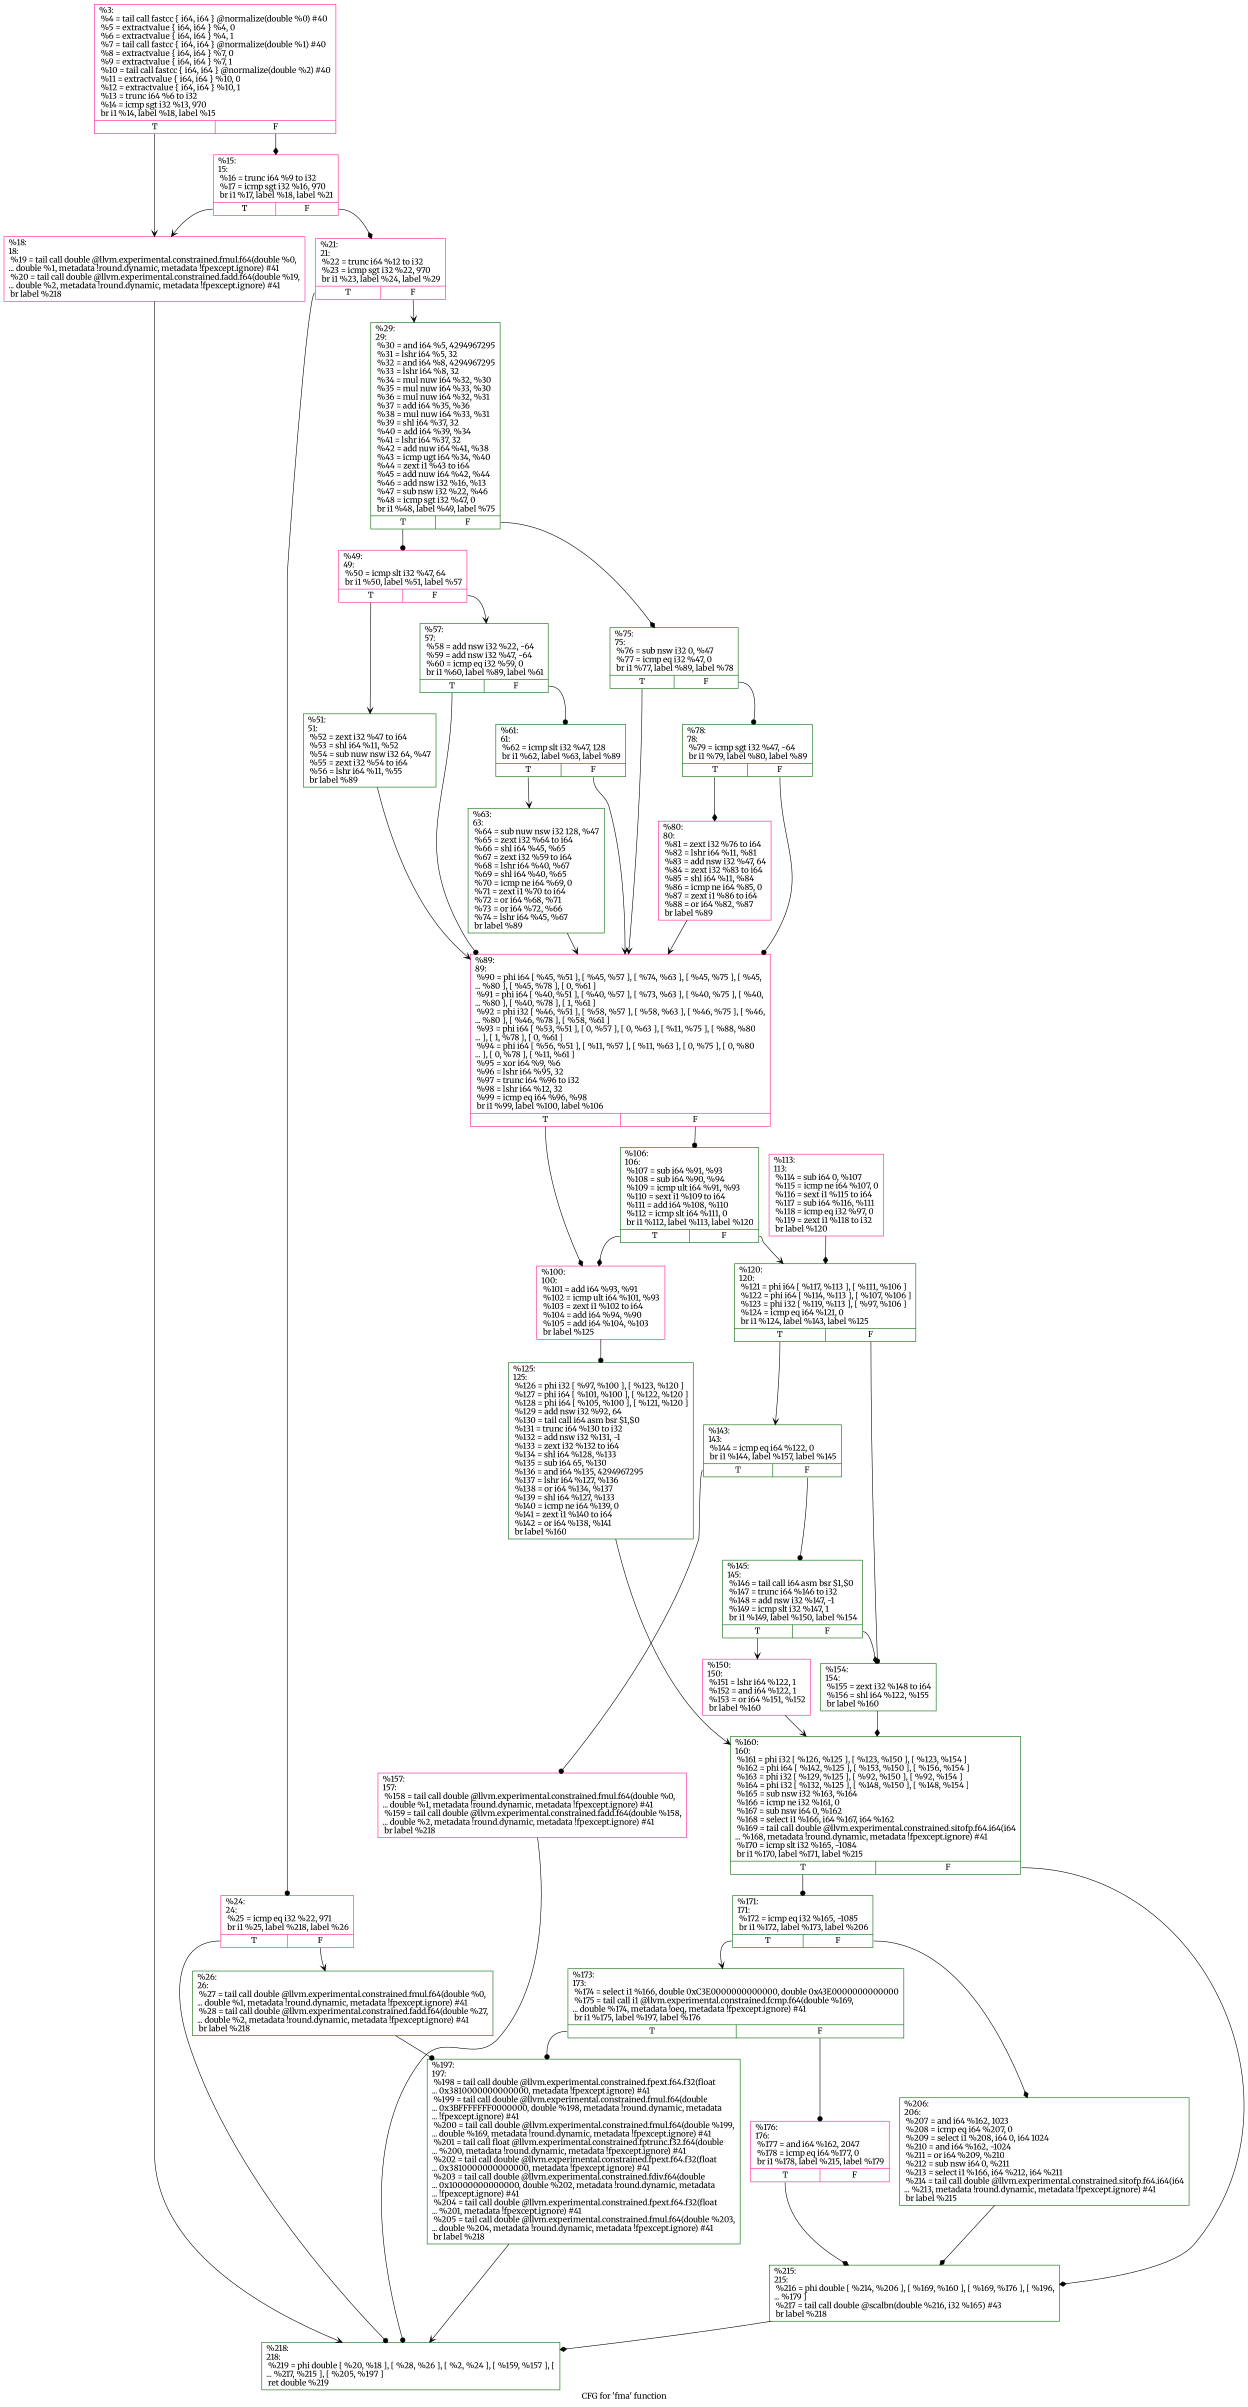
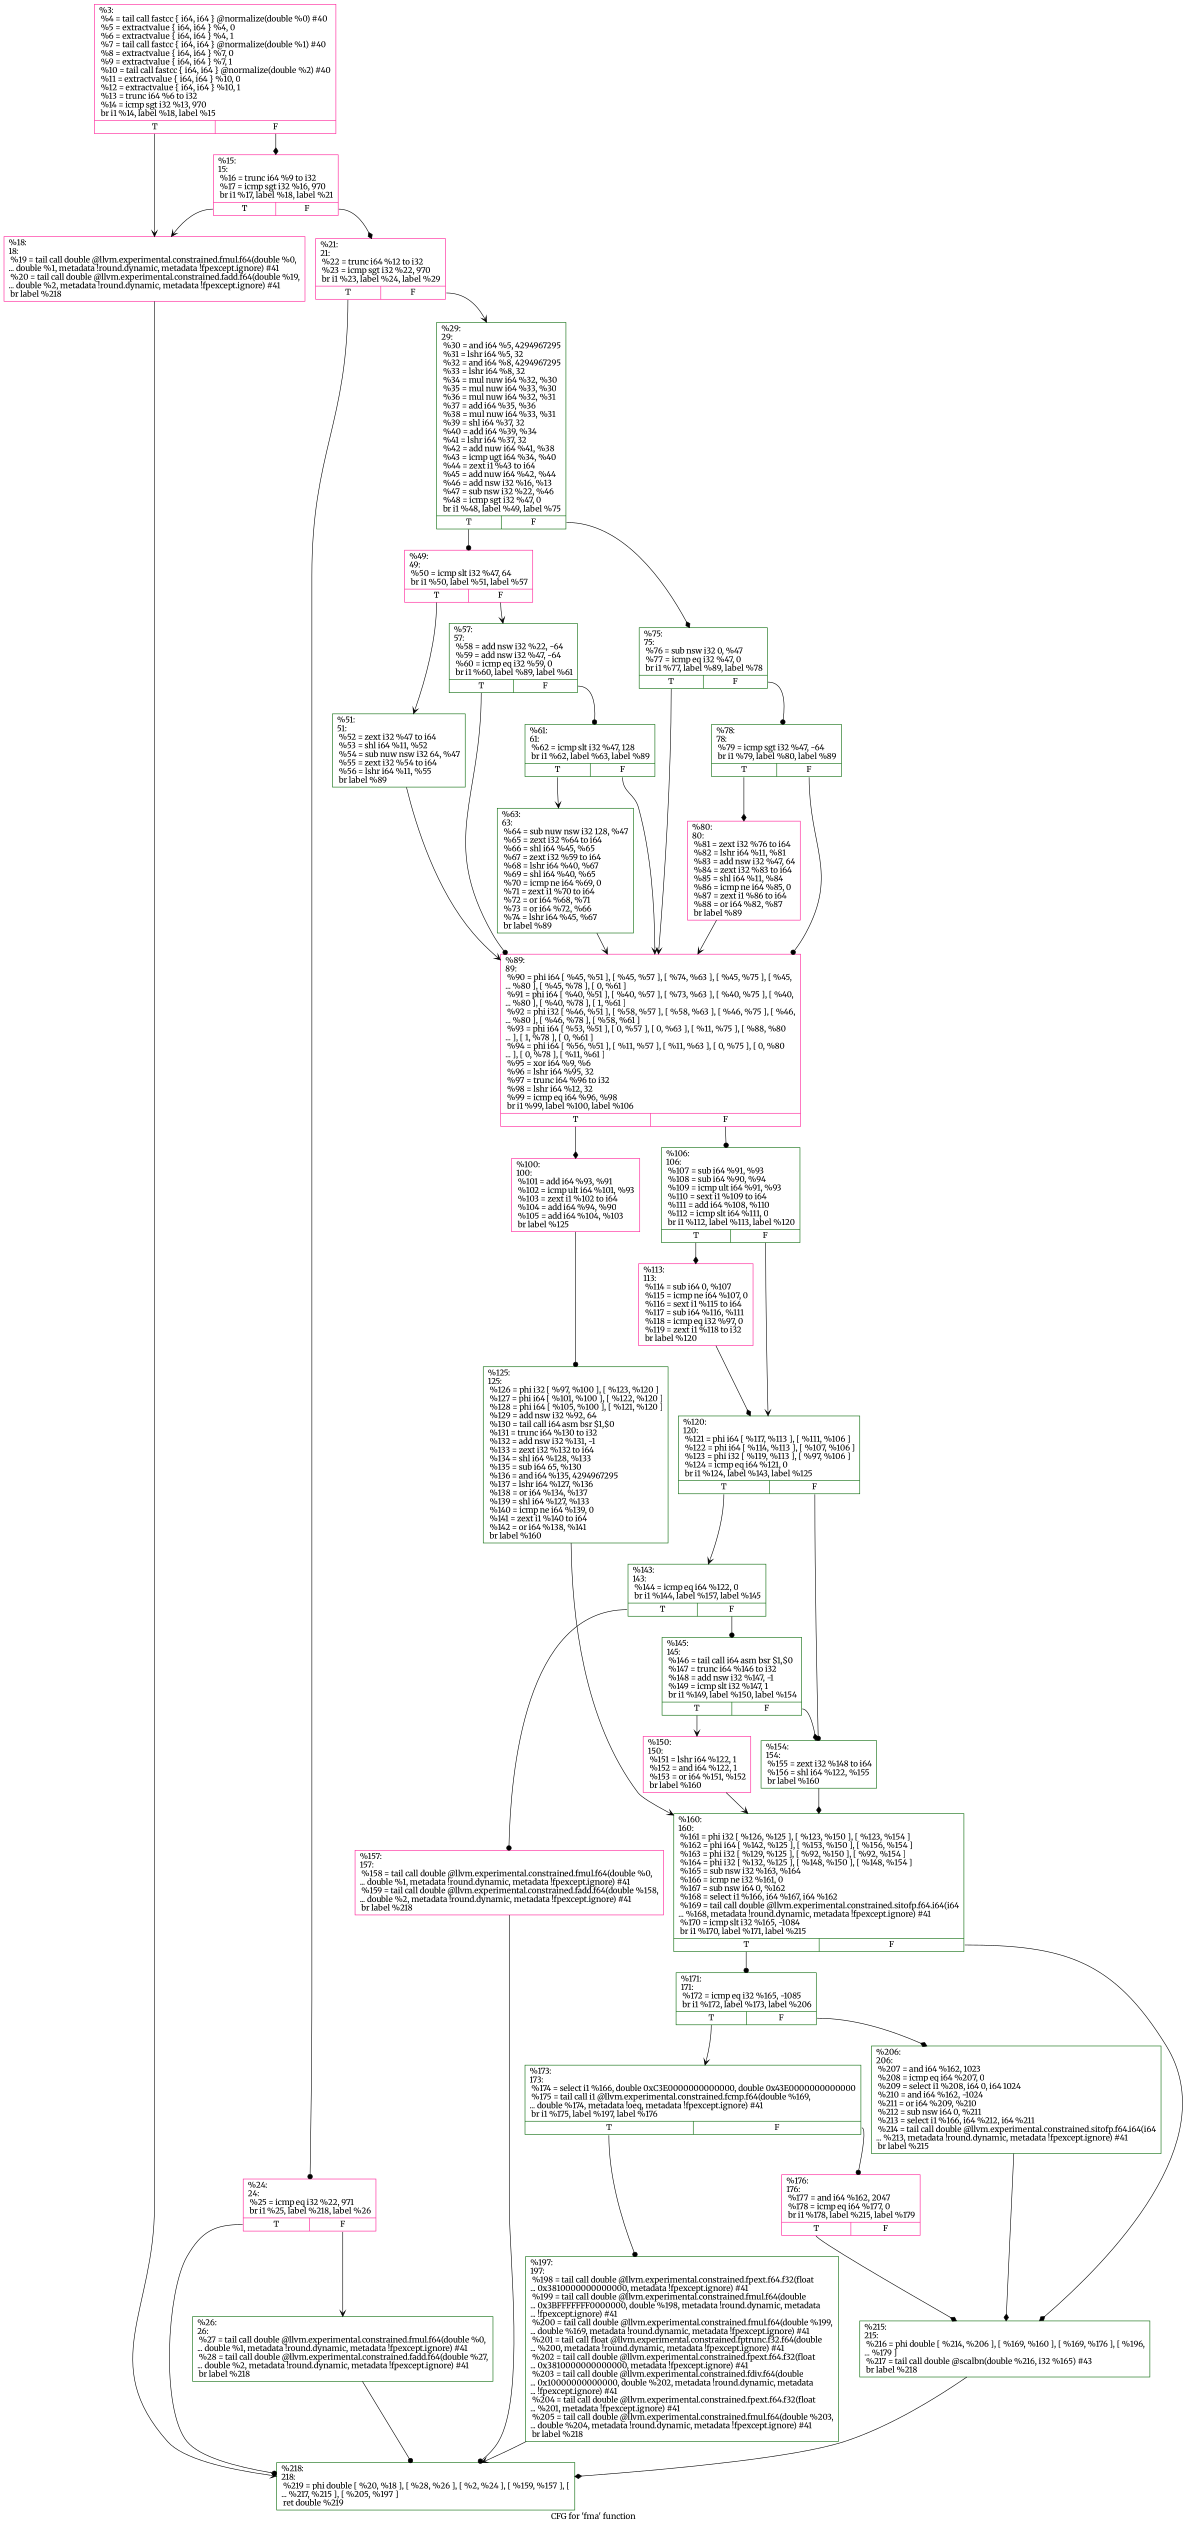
(606, 1244) -> (696, 1250)
(413, 2046) -> (386, 2420)
